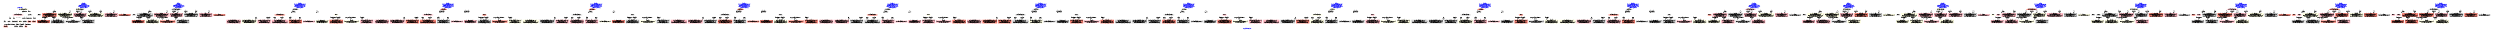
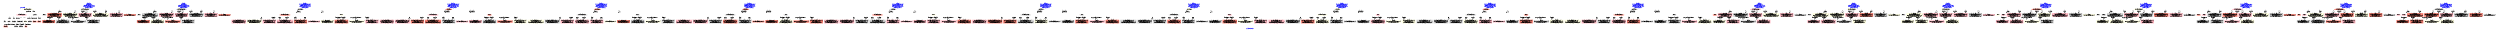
none -> (14, 22)
